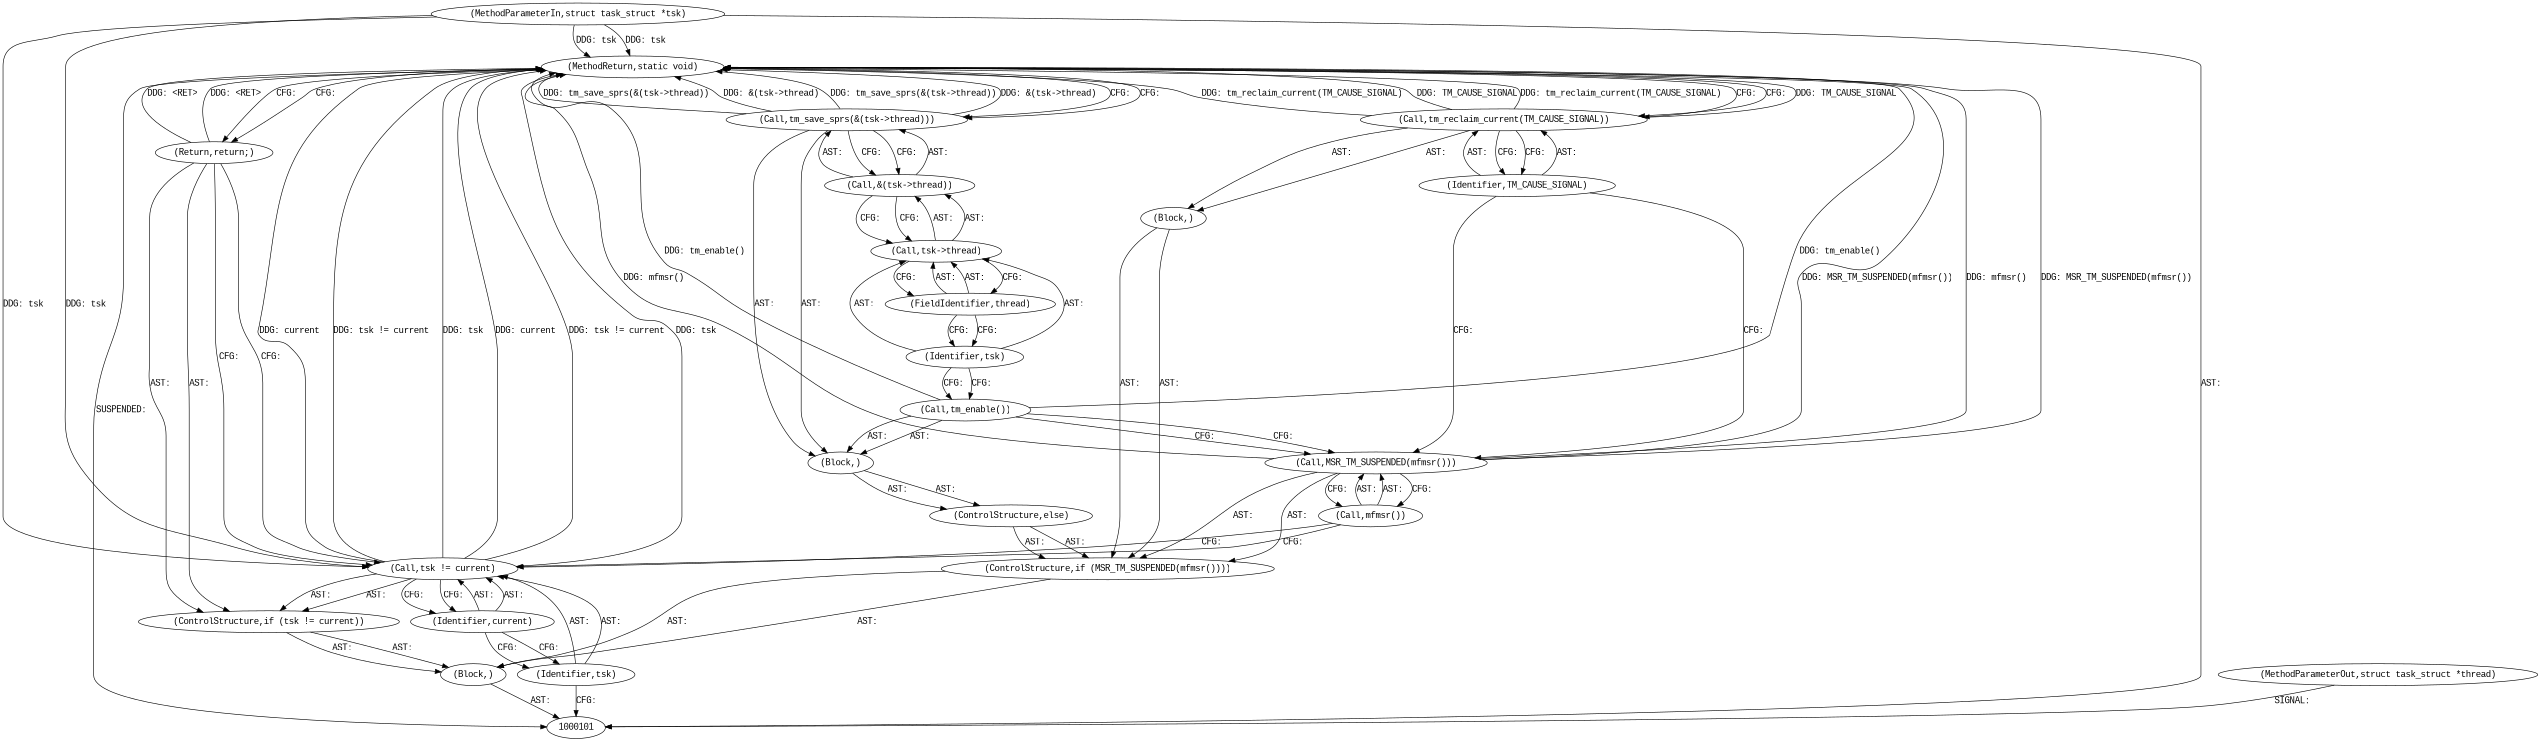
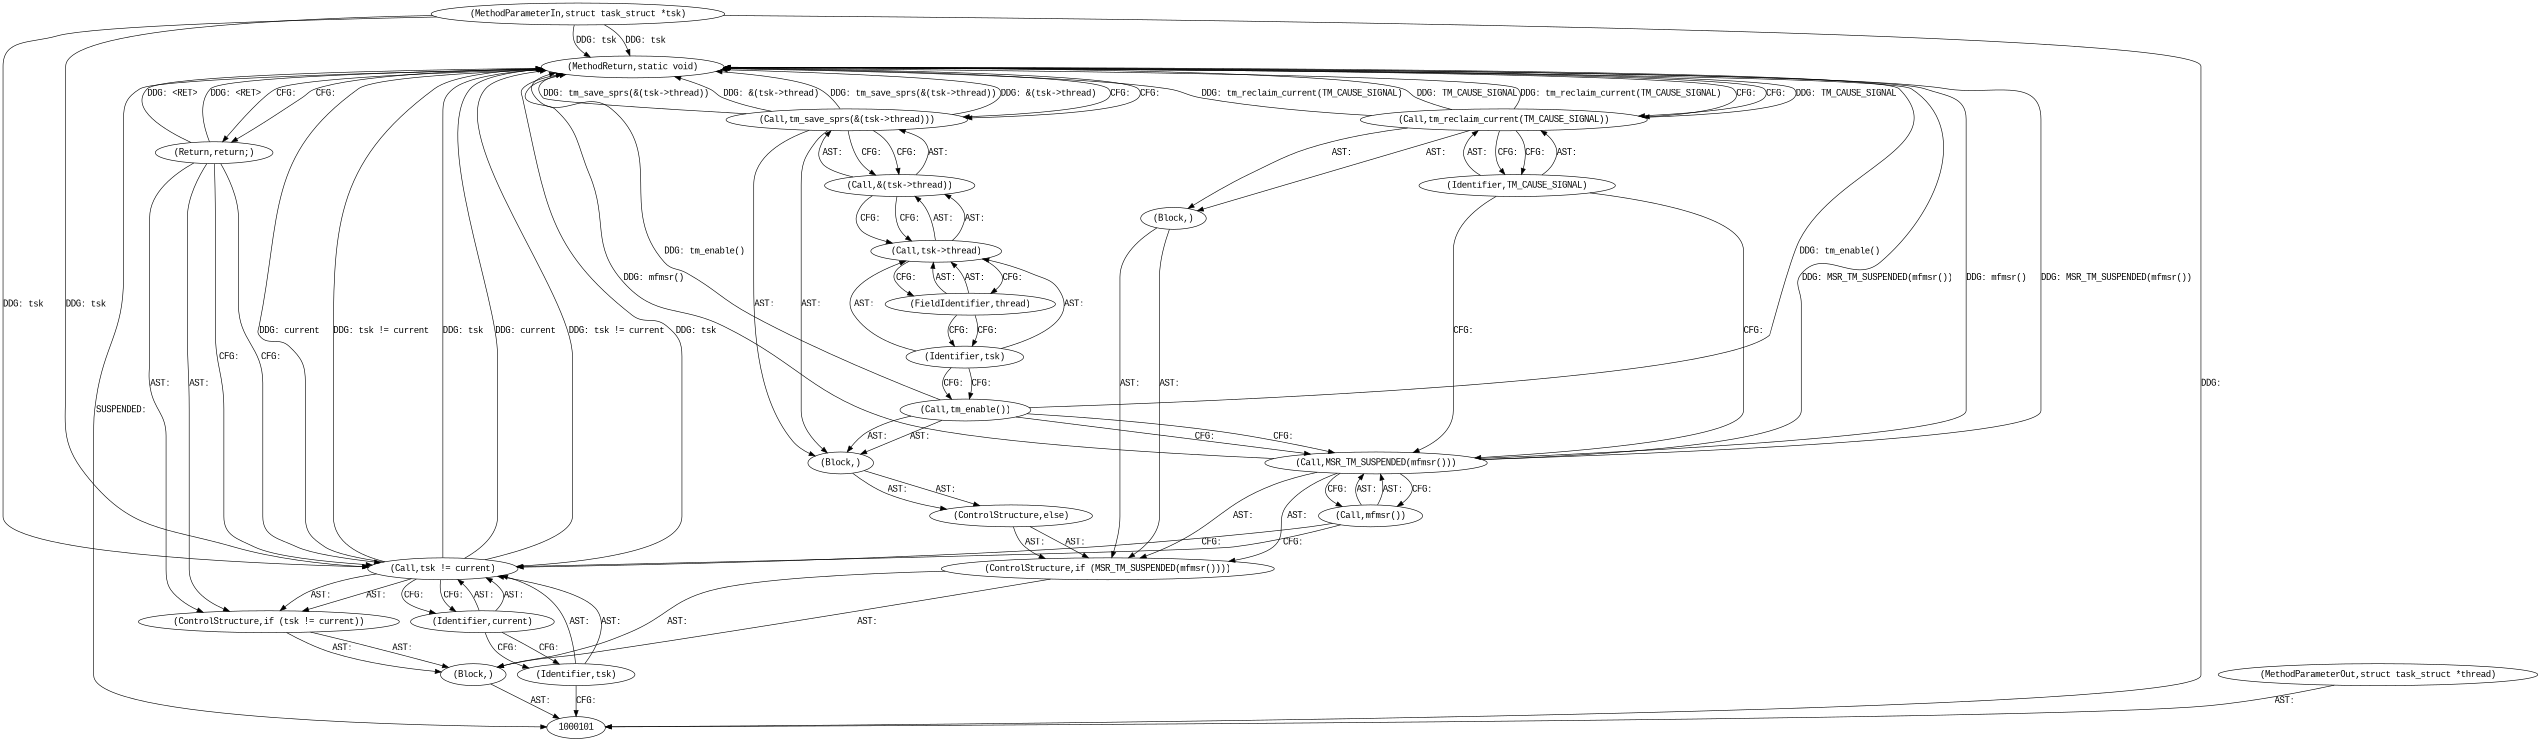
(2214, 384) -> (2214, 384)
(2295, 701) -> (2287, 701)
